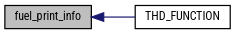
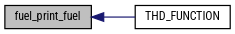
(48, 17) -> (48, 17)
